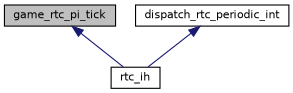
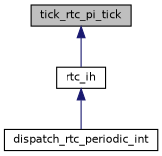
(60, 16) -> (81, 16)
(170, 50) -> (81, 115)
